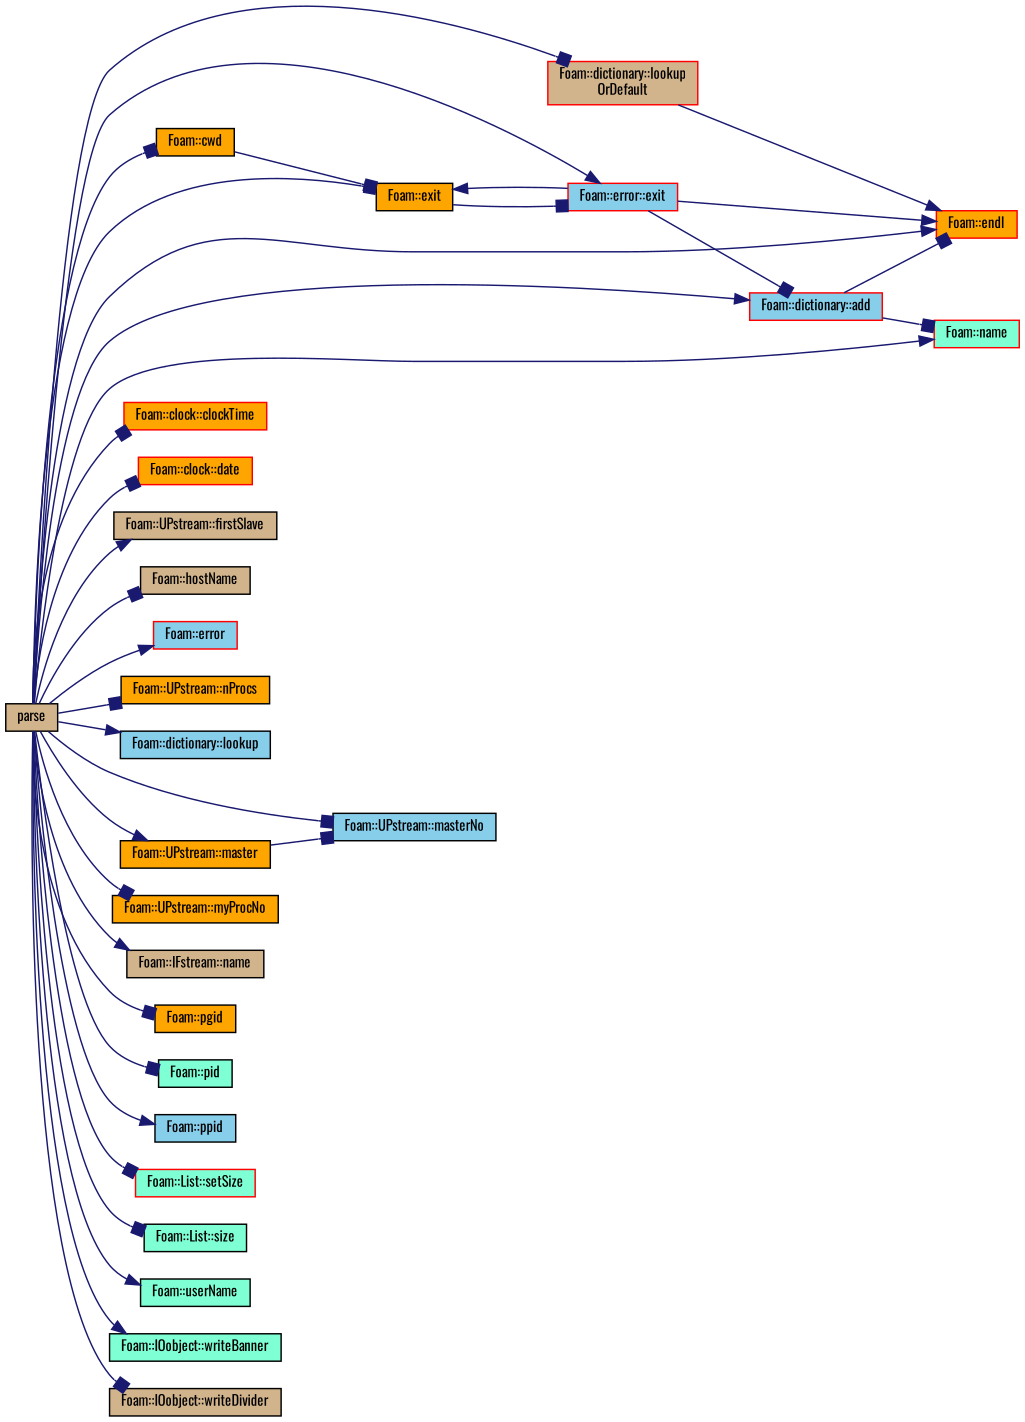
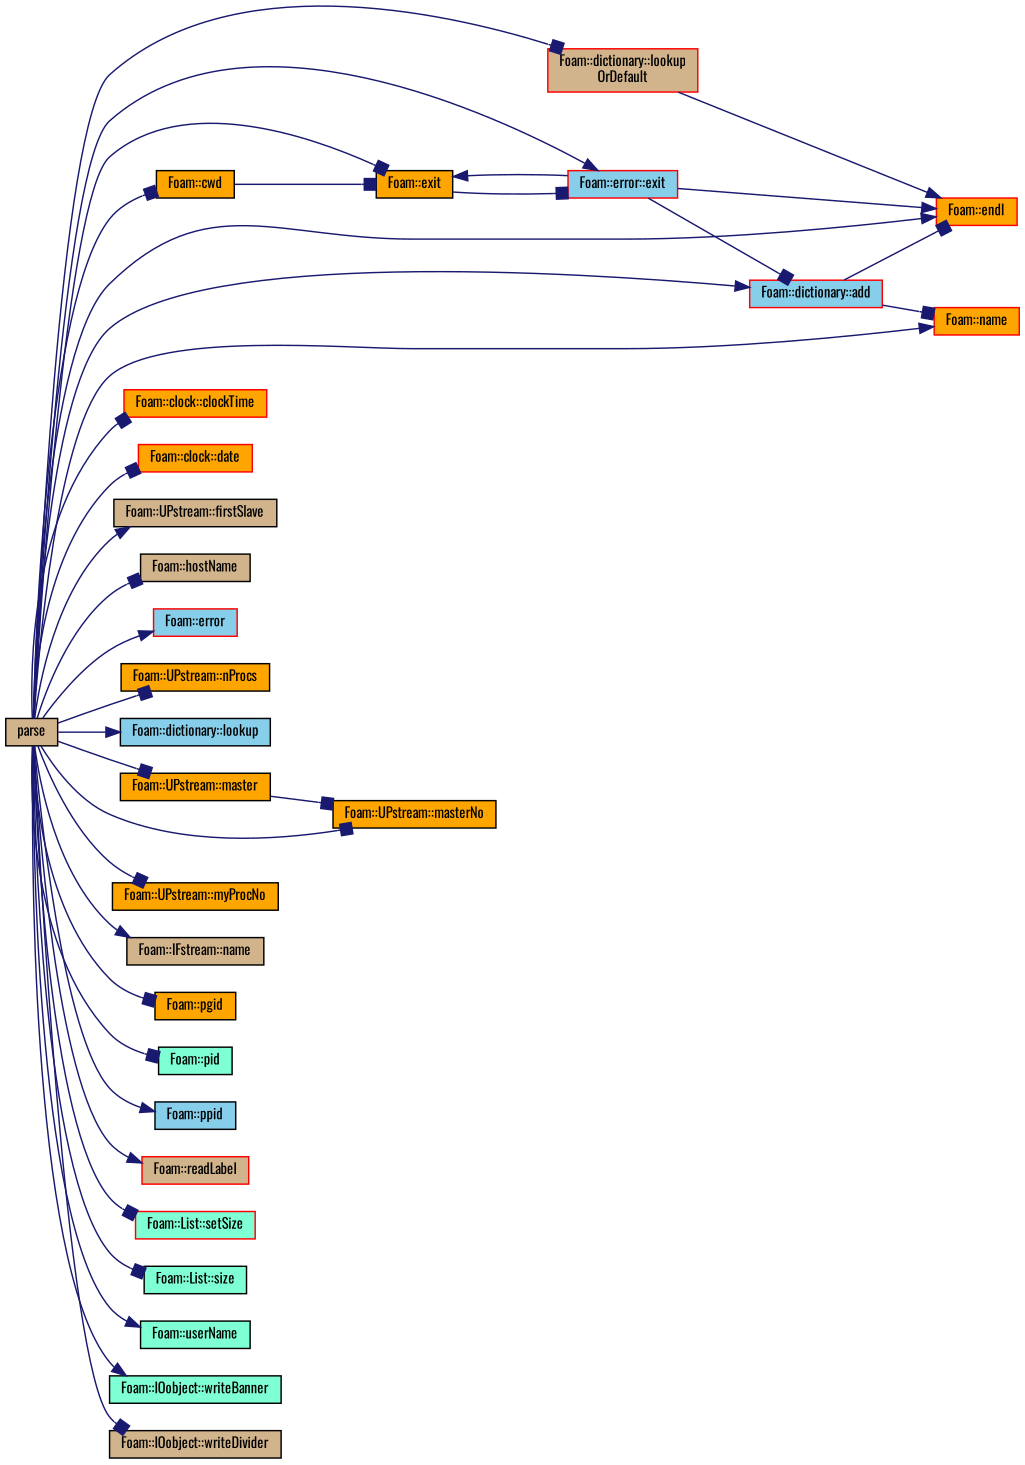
(977, 334) -> (977, 321)
(80, 790) -> (97, 755)
(414, 827) -> (414, 814)
none -> (195, 1170)
